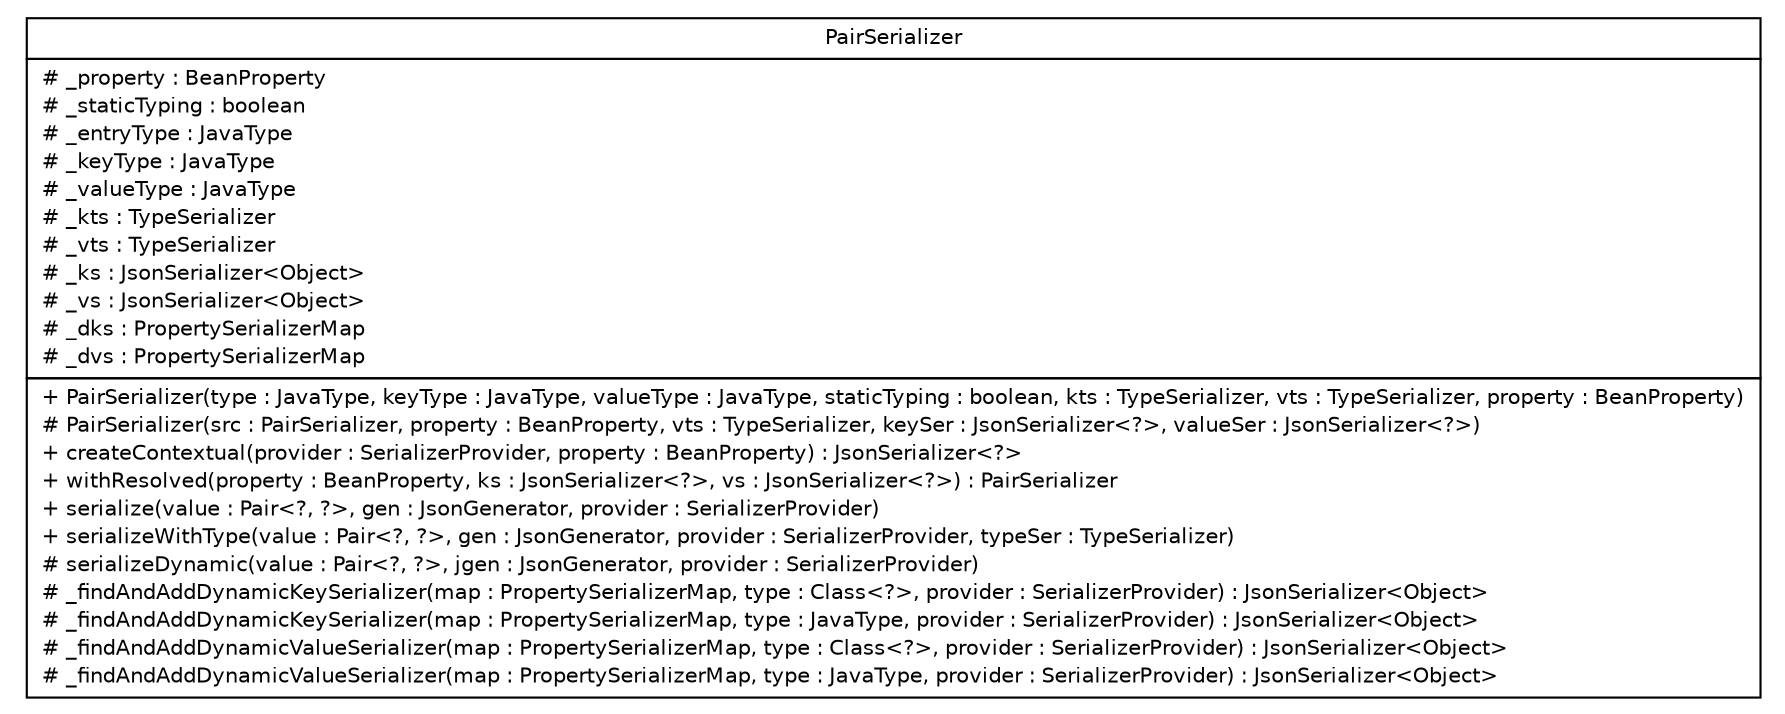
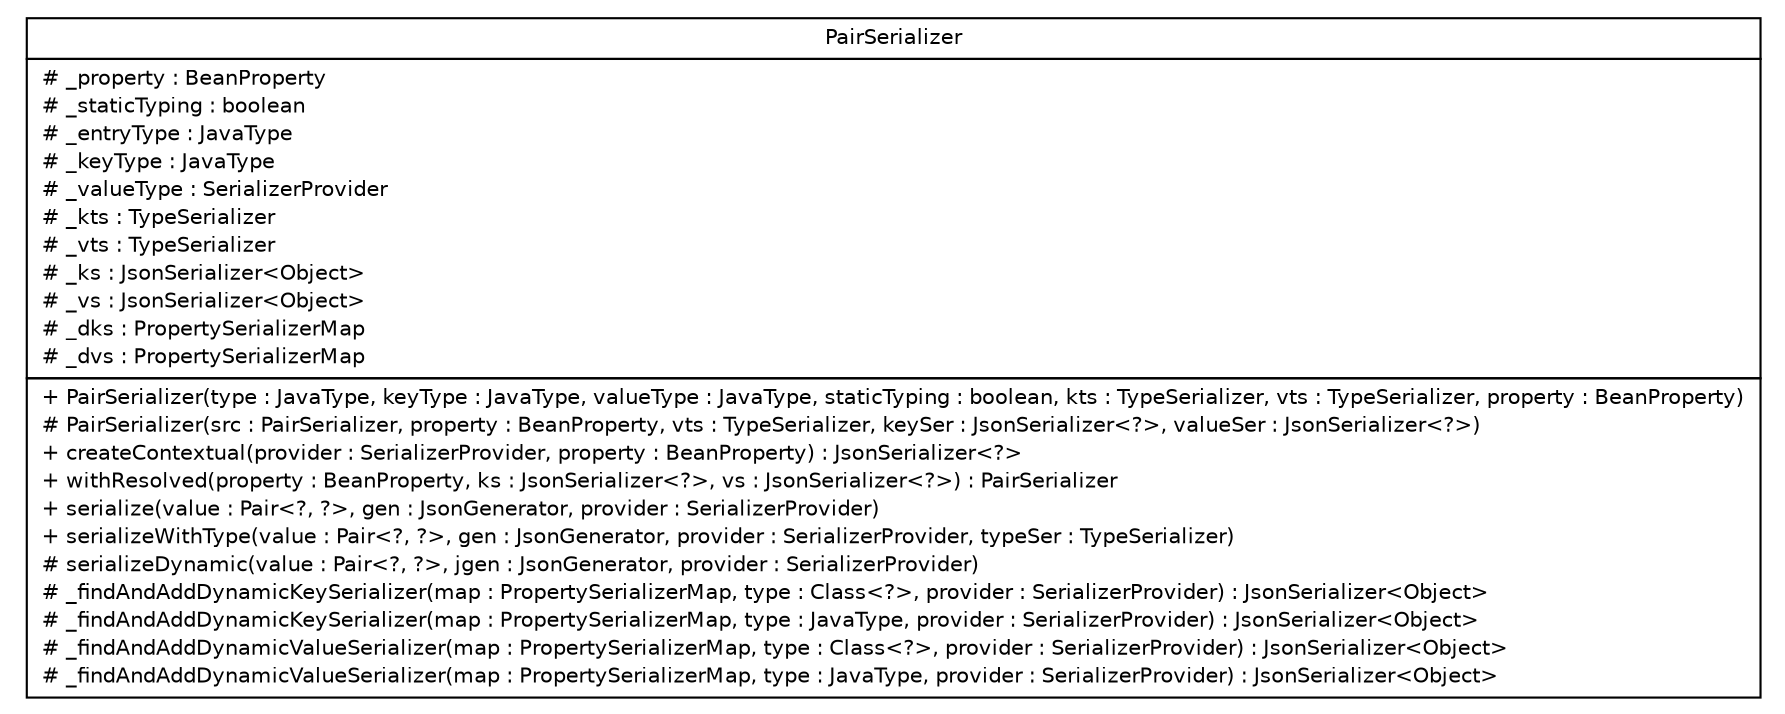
(169, 190) -> (215, 190)
